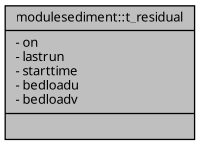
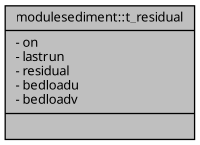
(47, 71) -> (43, 71)
